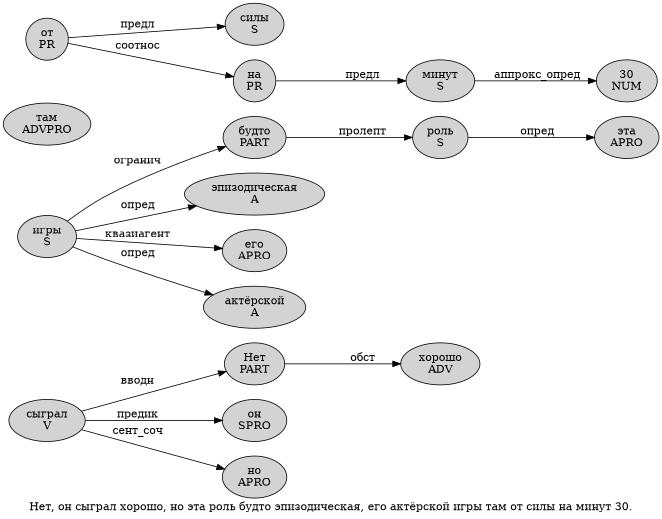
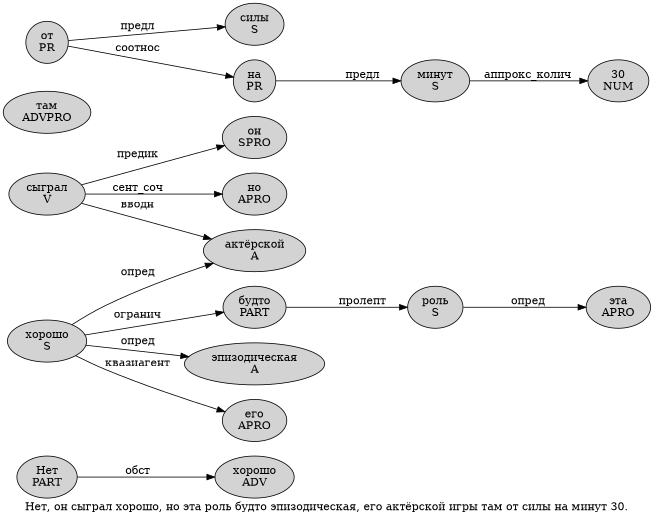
(537, 75) -> (528, 75)
(47, 237) -> (47, 341)
(150, 392) -> (143, 220)
